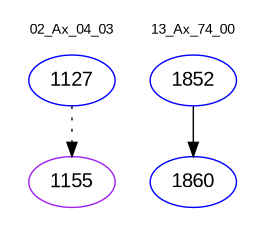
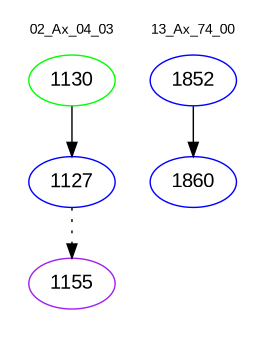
none -> (72, 80)
